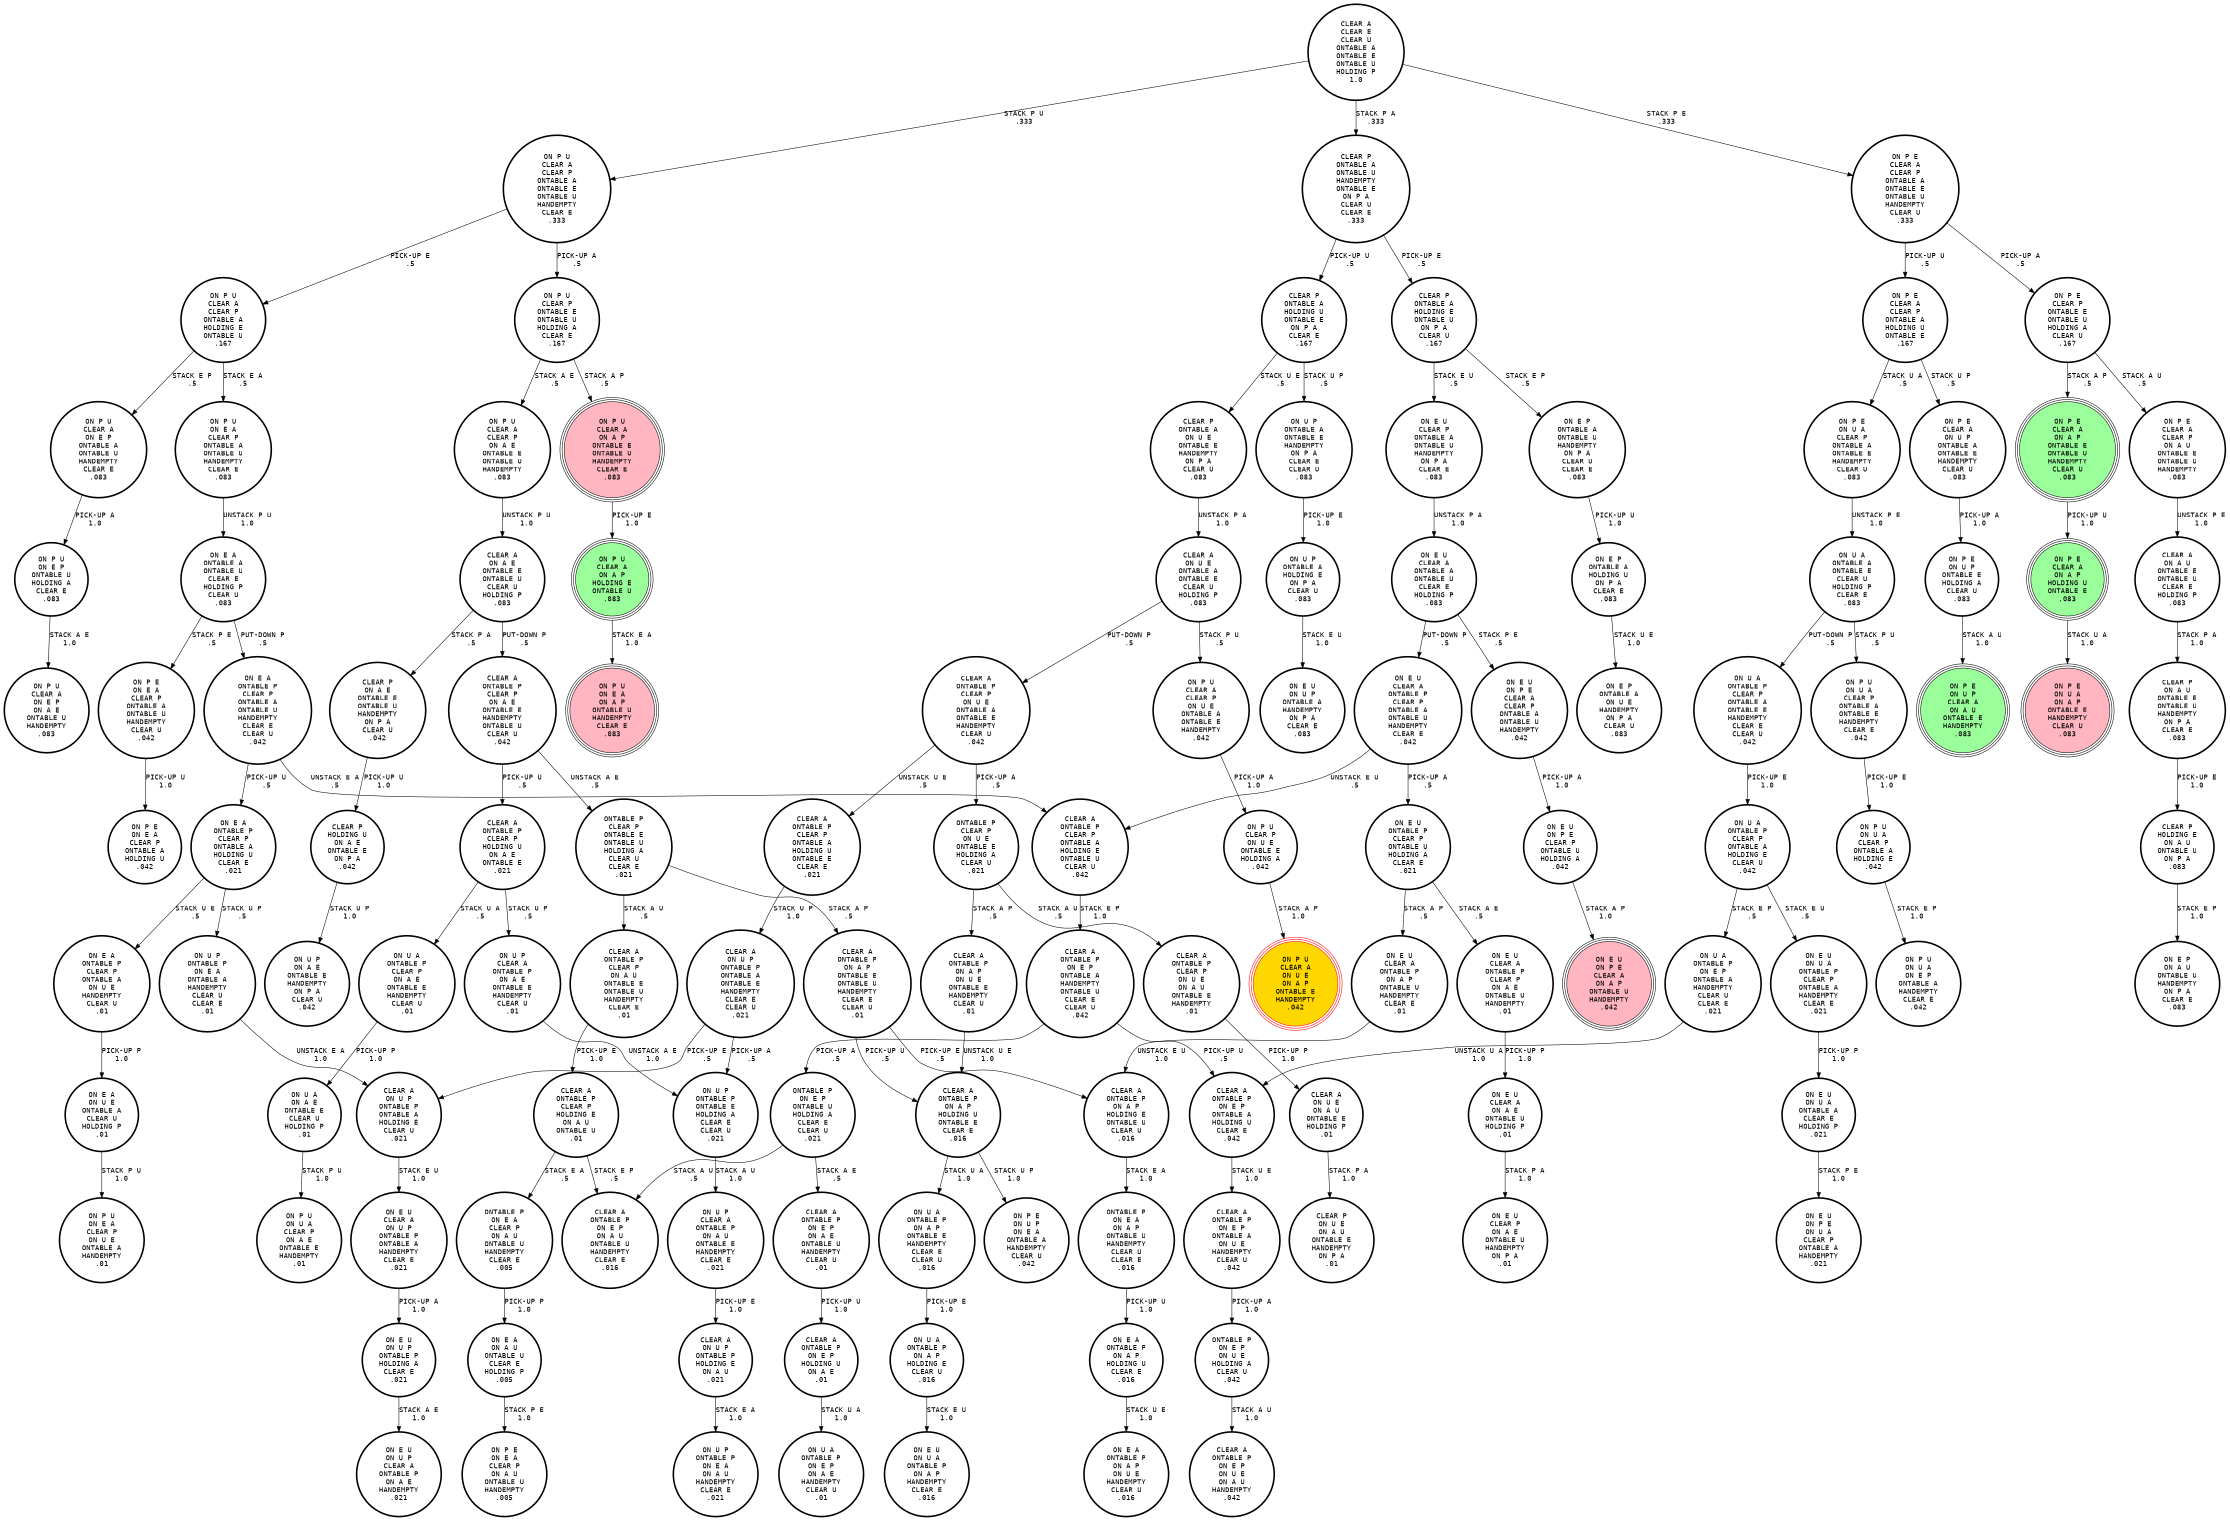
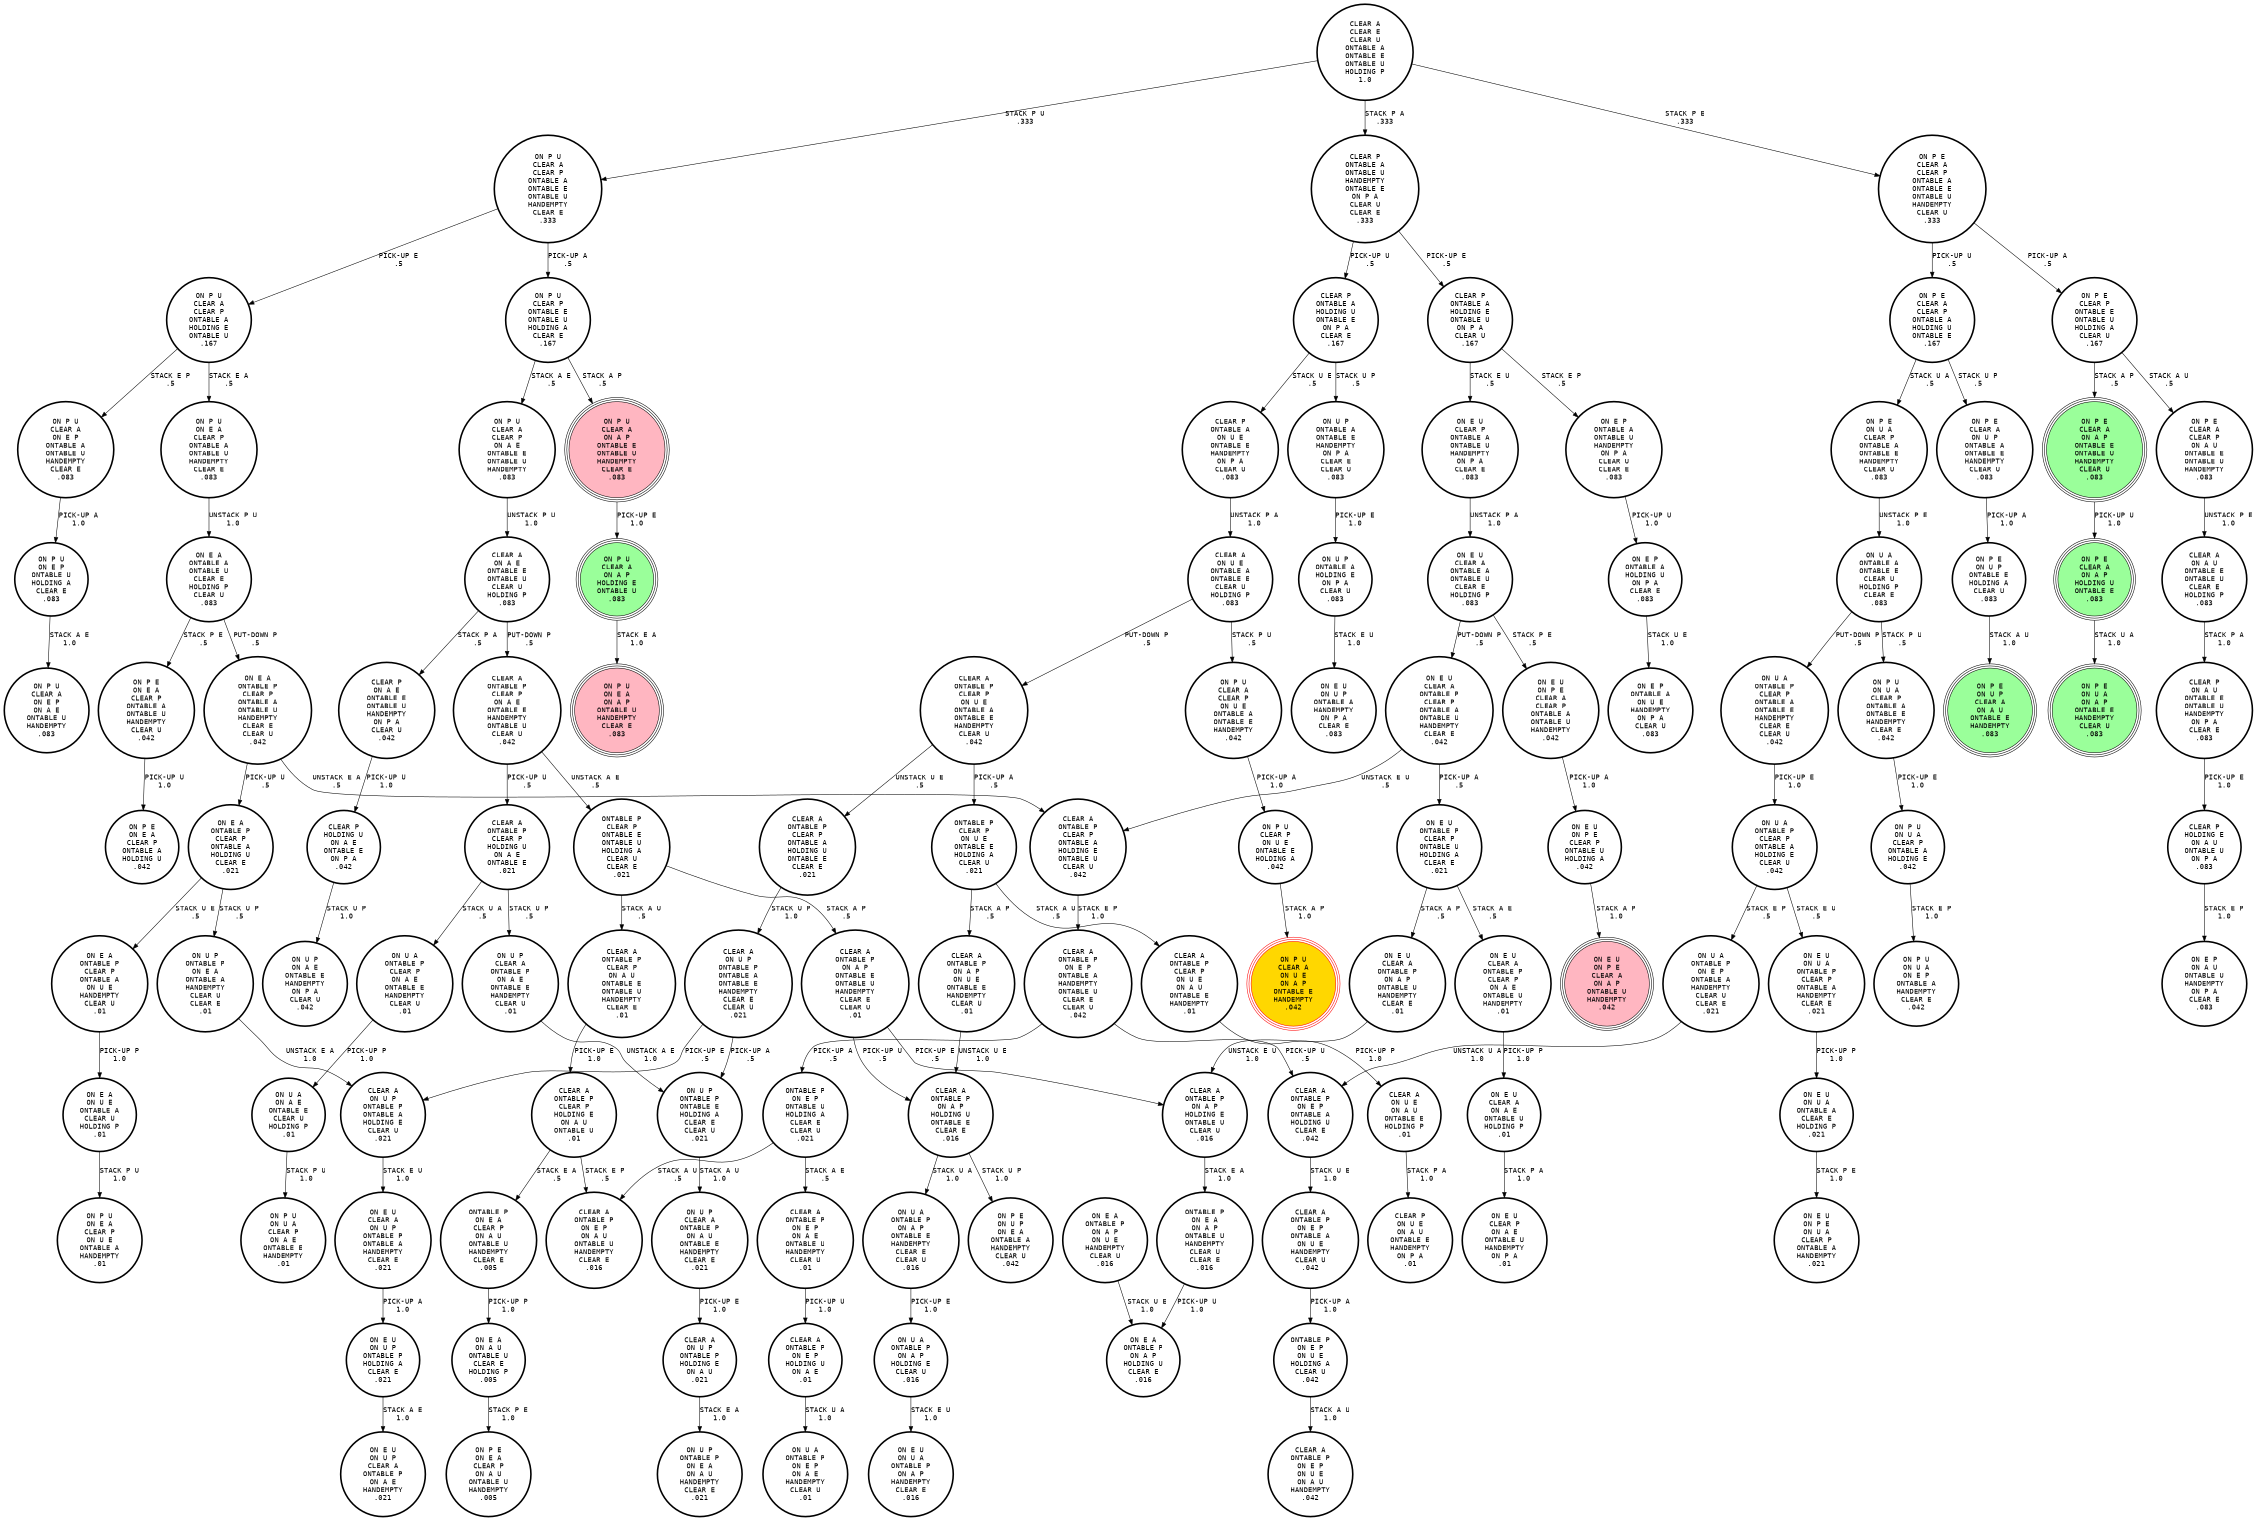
(2068, 710) -> (2095, 710)
(1126, 1412) -> (1124, 1300)
